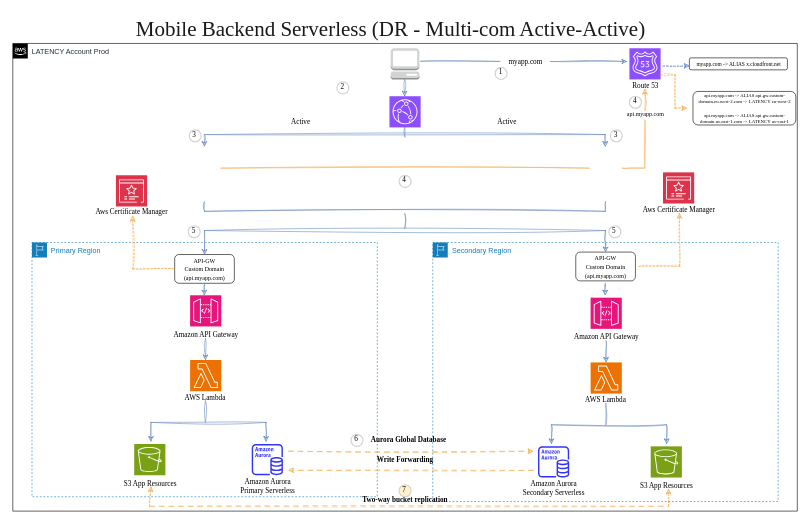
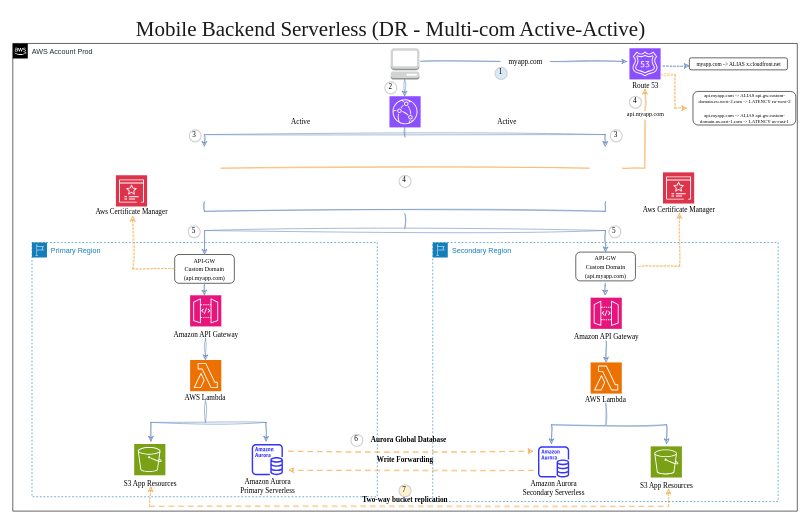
(70, 52) -> (62, 52)
(501, 74) -> (501, 74)
(343, 88) -> (391, 88)
